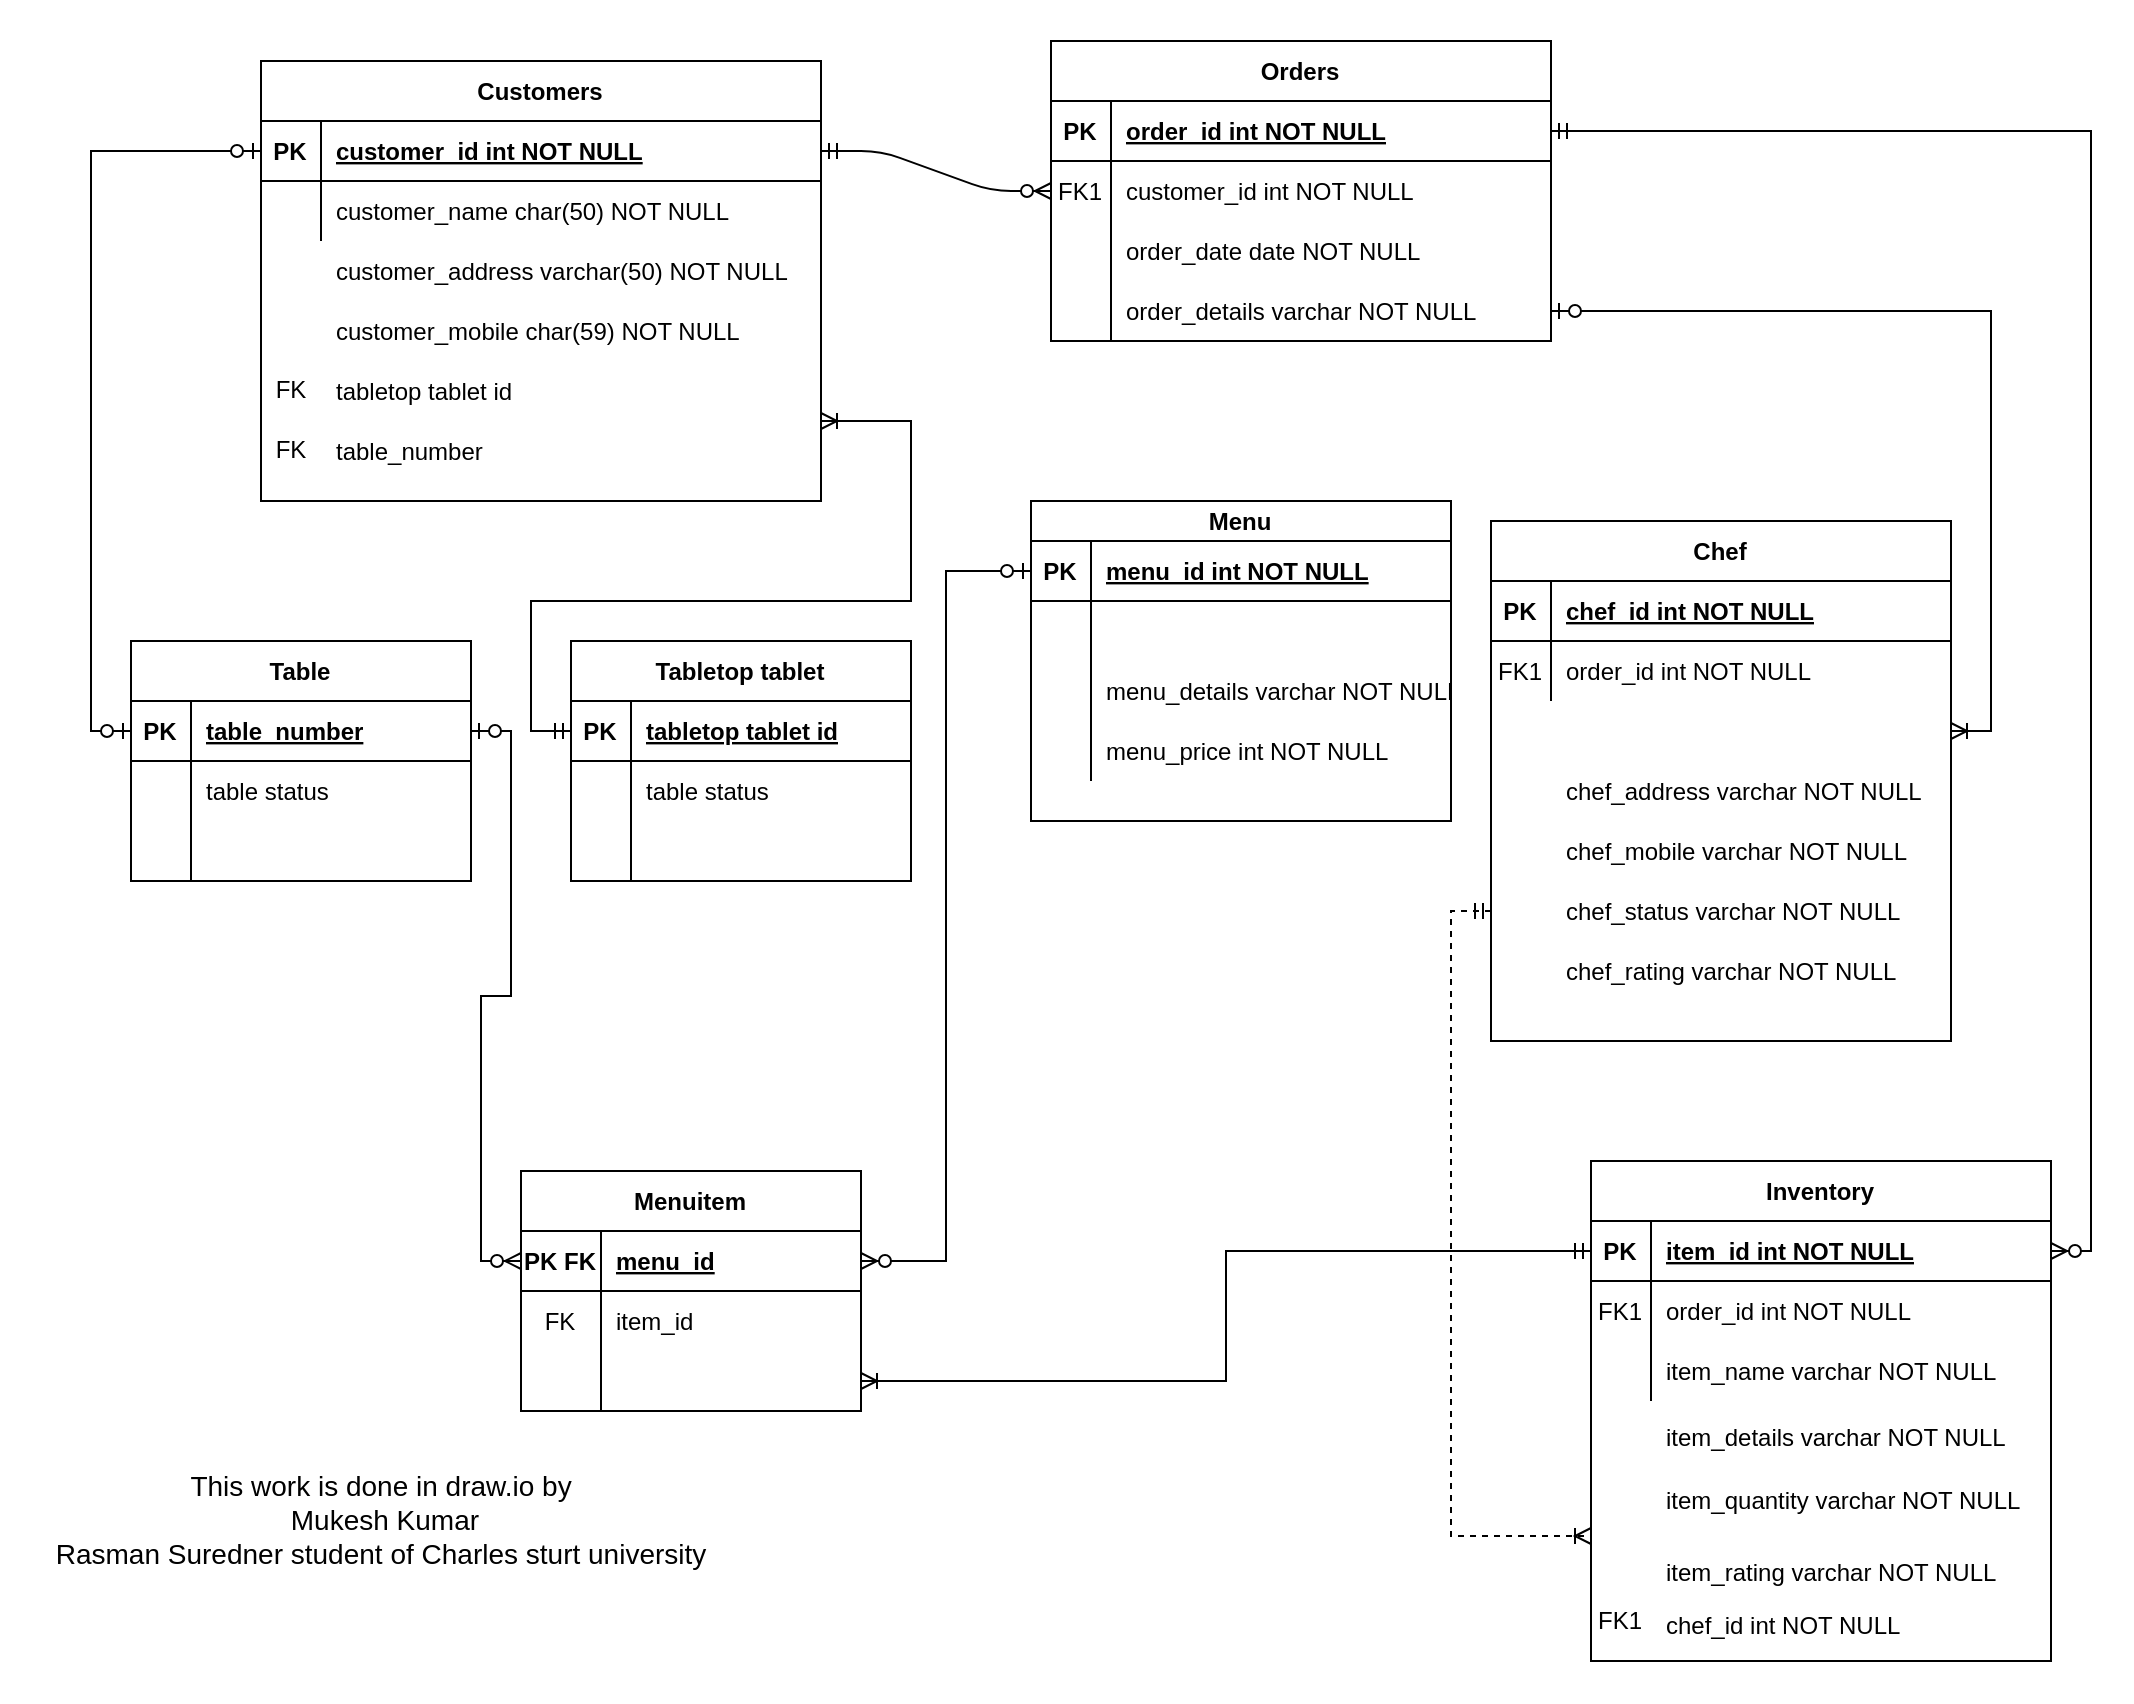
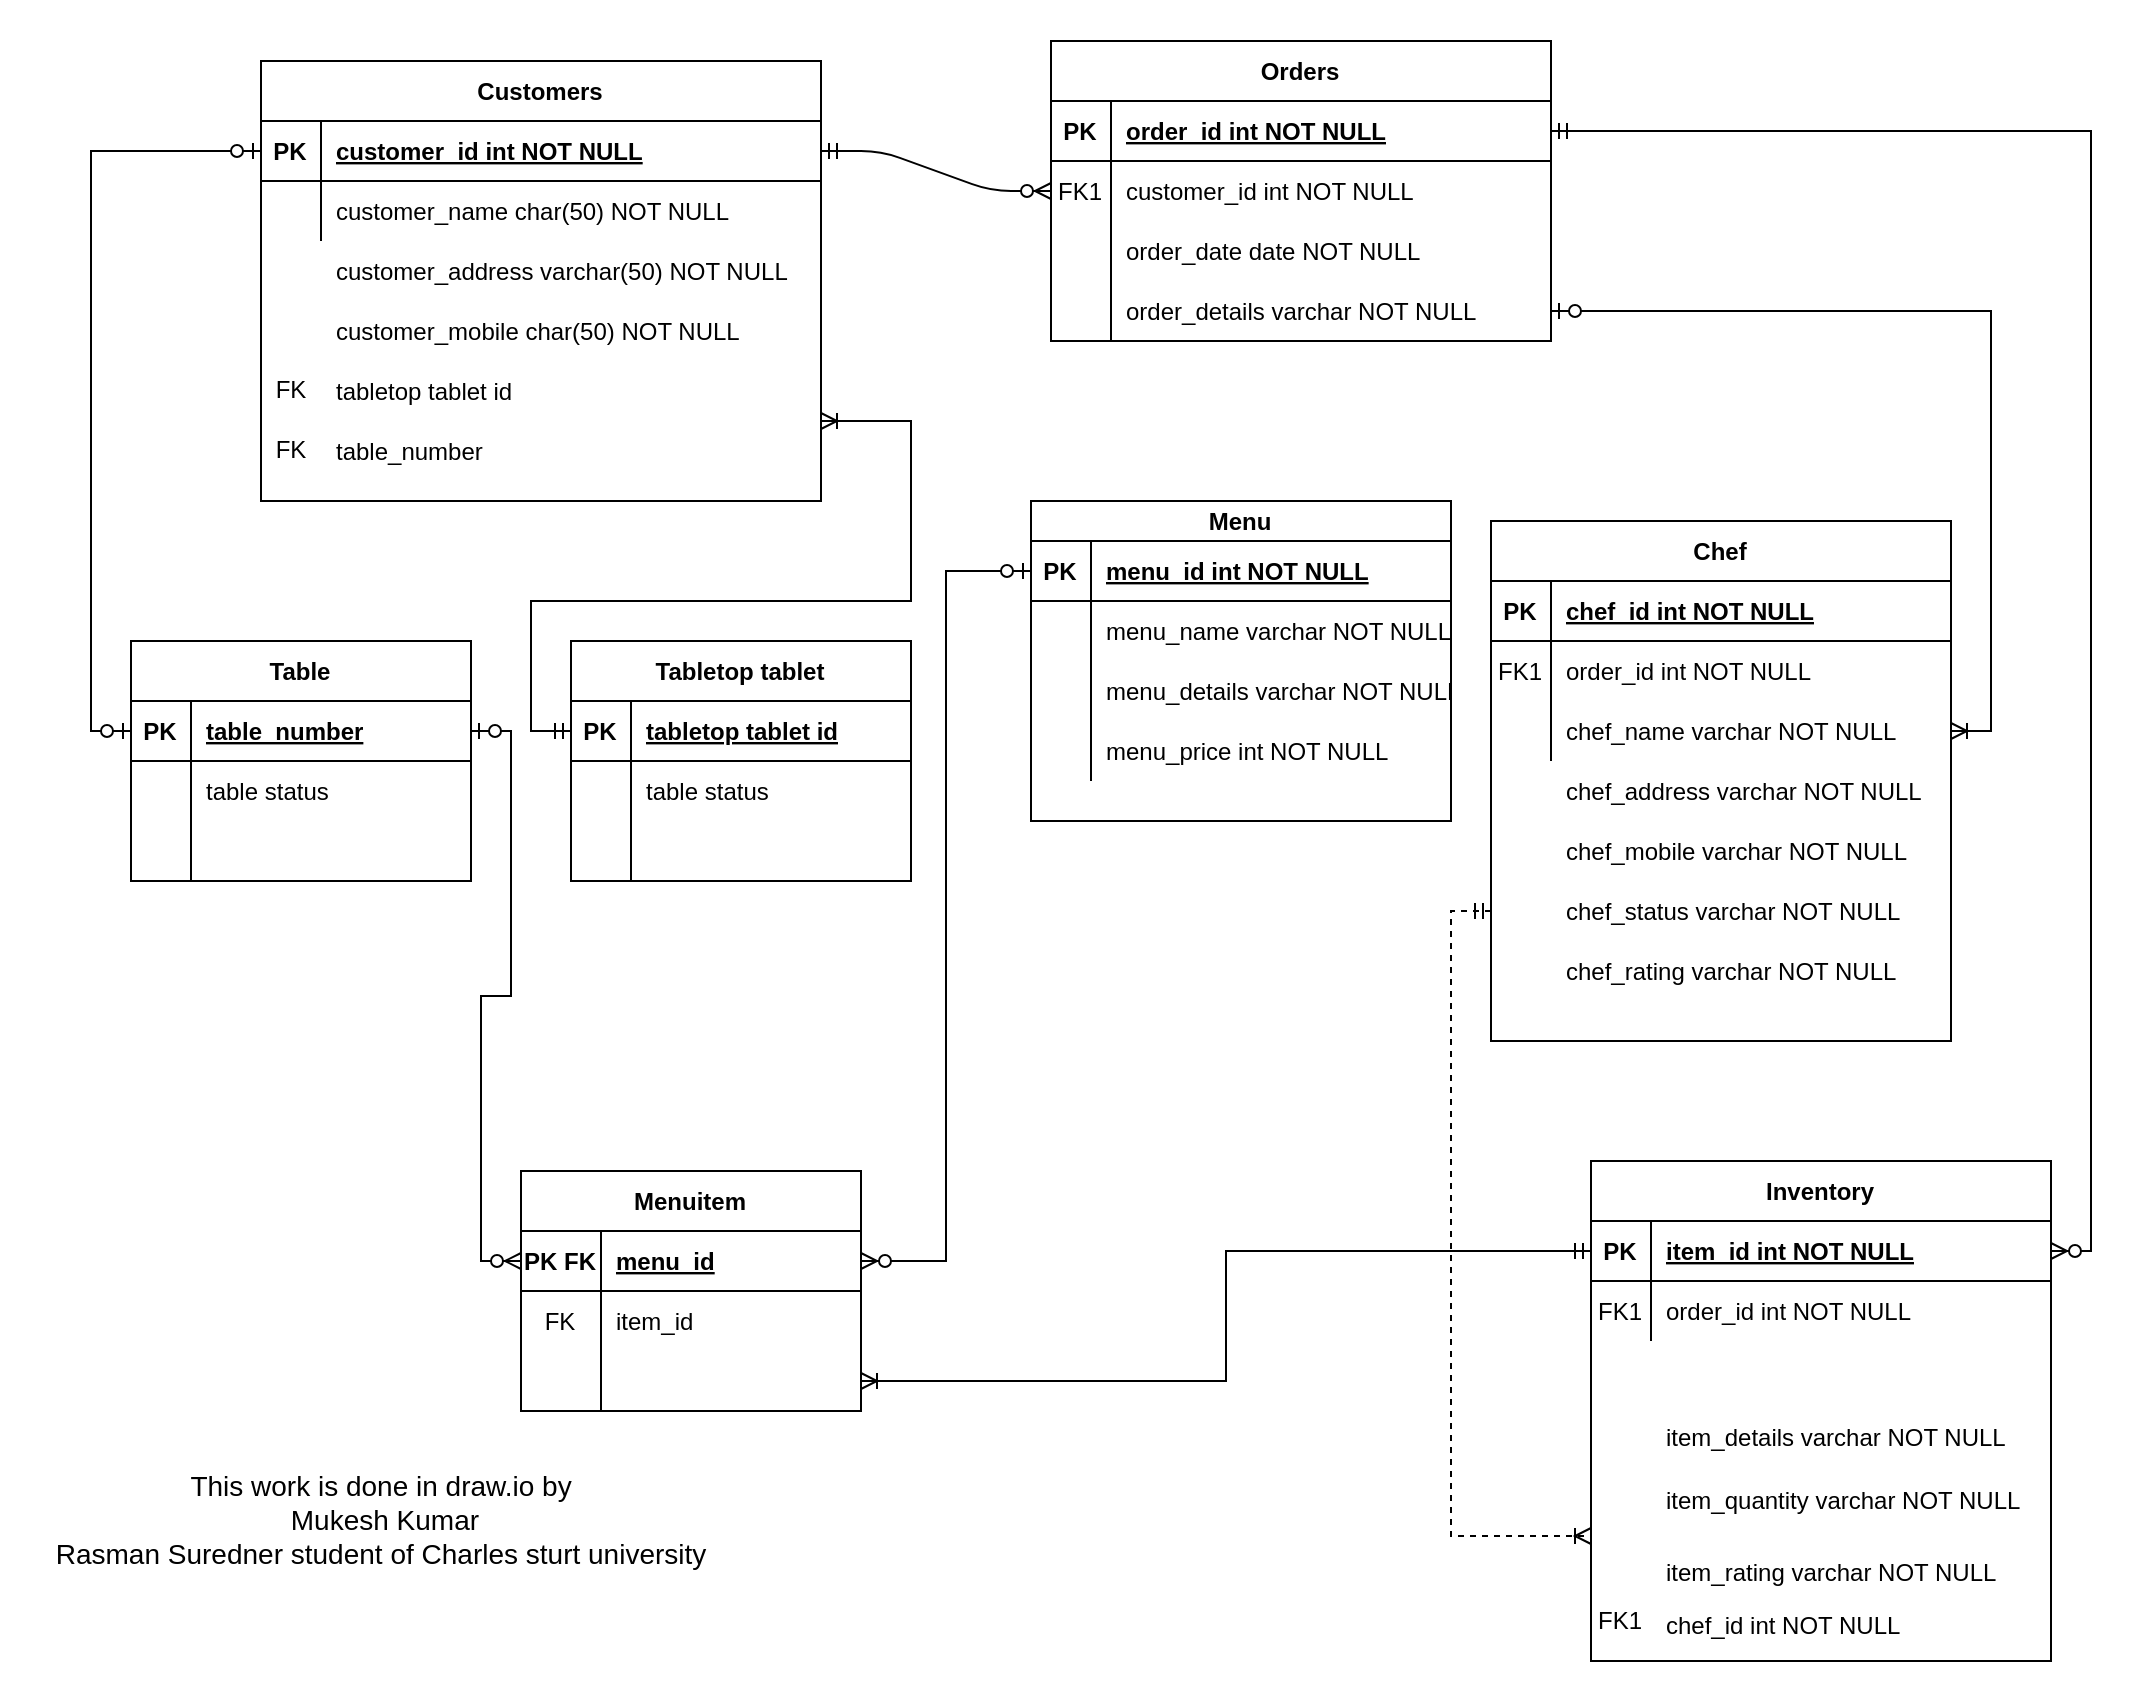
(542, 332) -> (542, 332)
none -> (1271, 631)
none -> (1751, 731)
(1851, 1371) -> none
